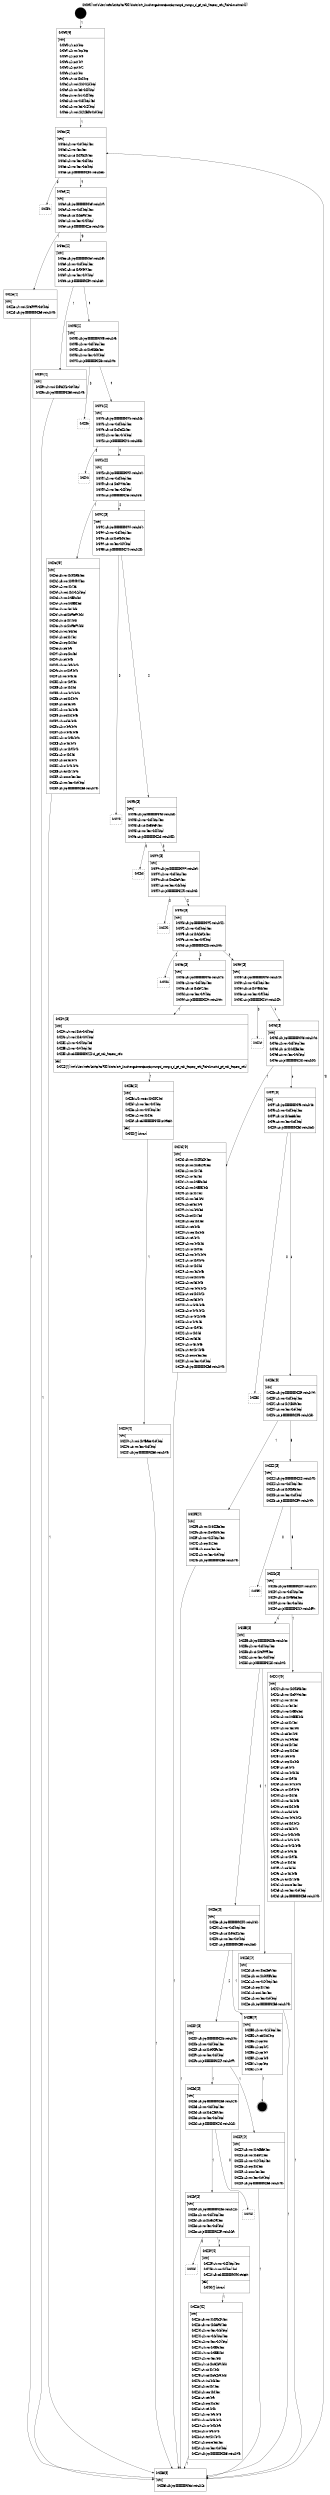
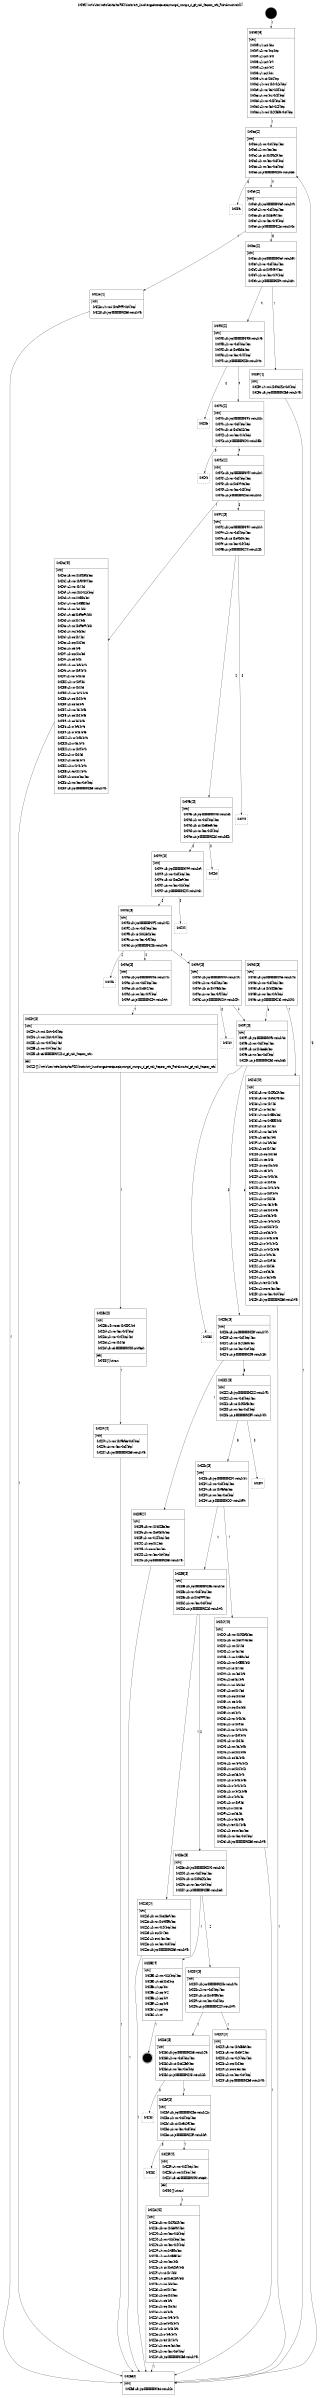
(275, 1012) -> (238, 1012)
(259, 2347) -> none
